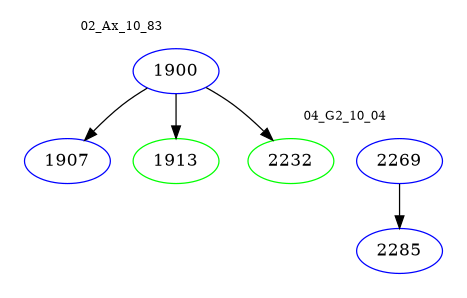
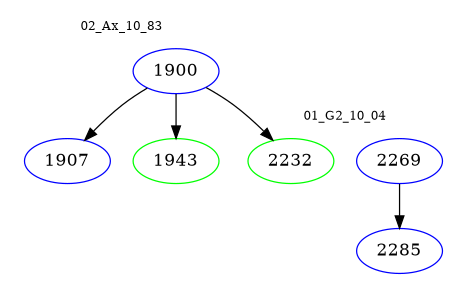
(345, 117) -> (345, 117)
(176, 161) -> (176, 161)
